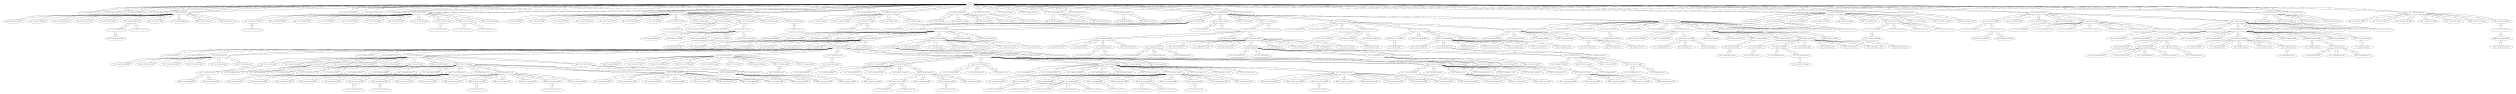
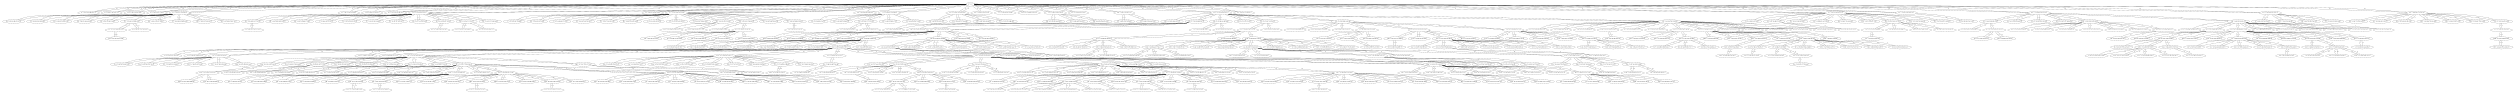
(2295, 13) -> none
(1030, 21) -> none
